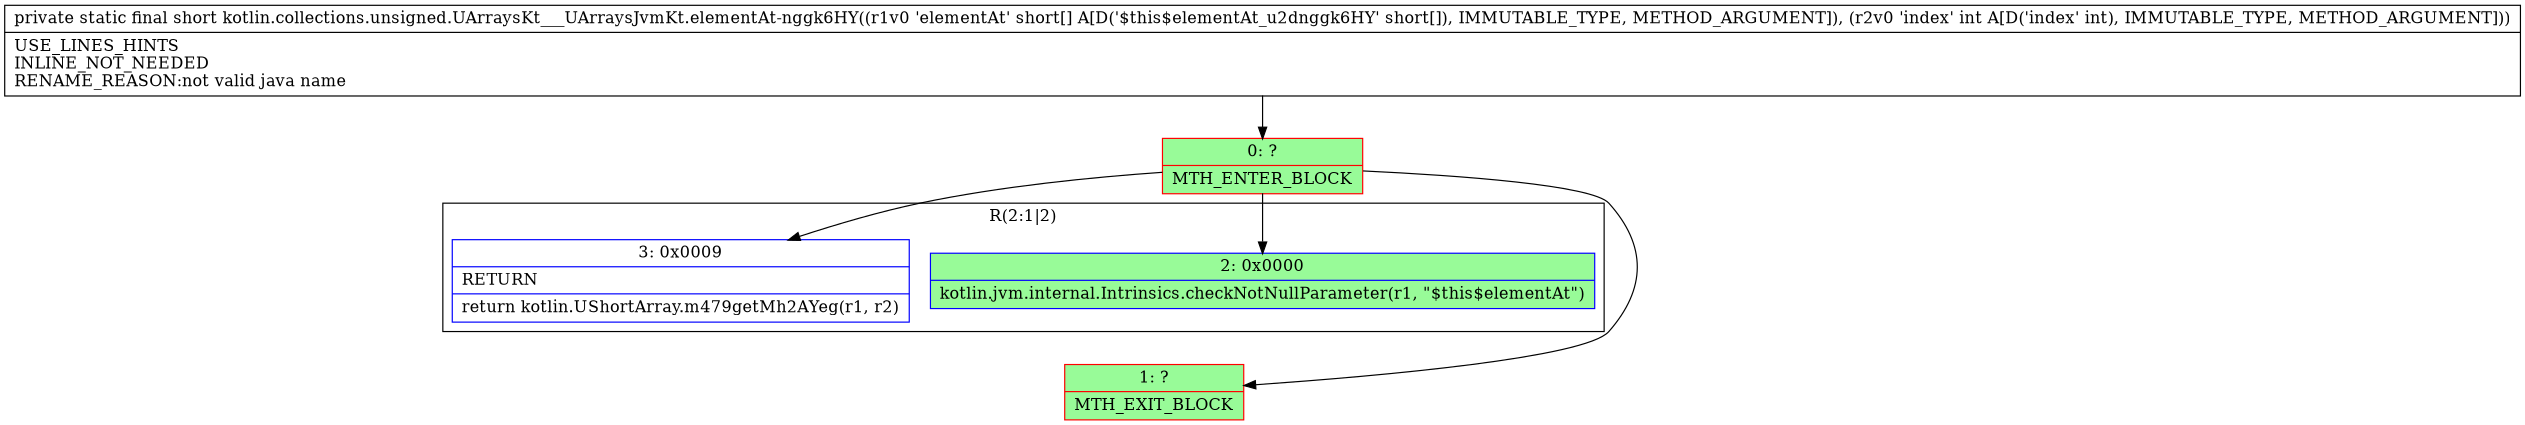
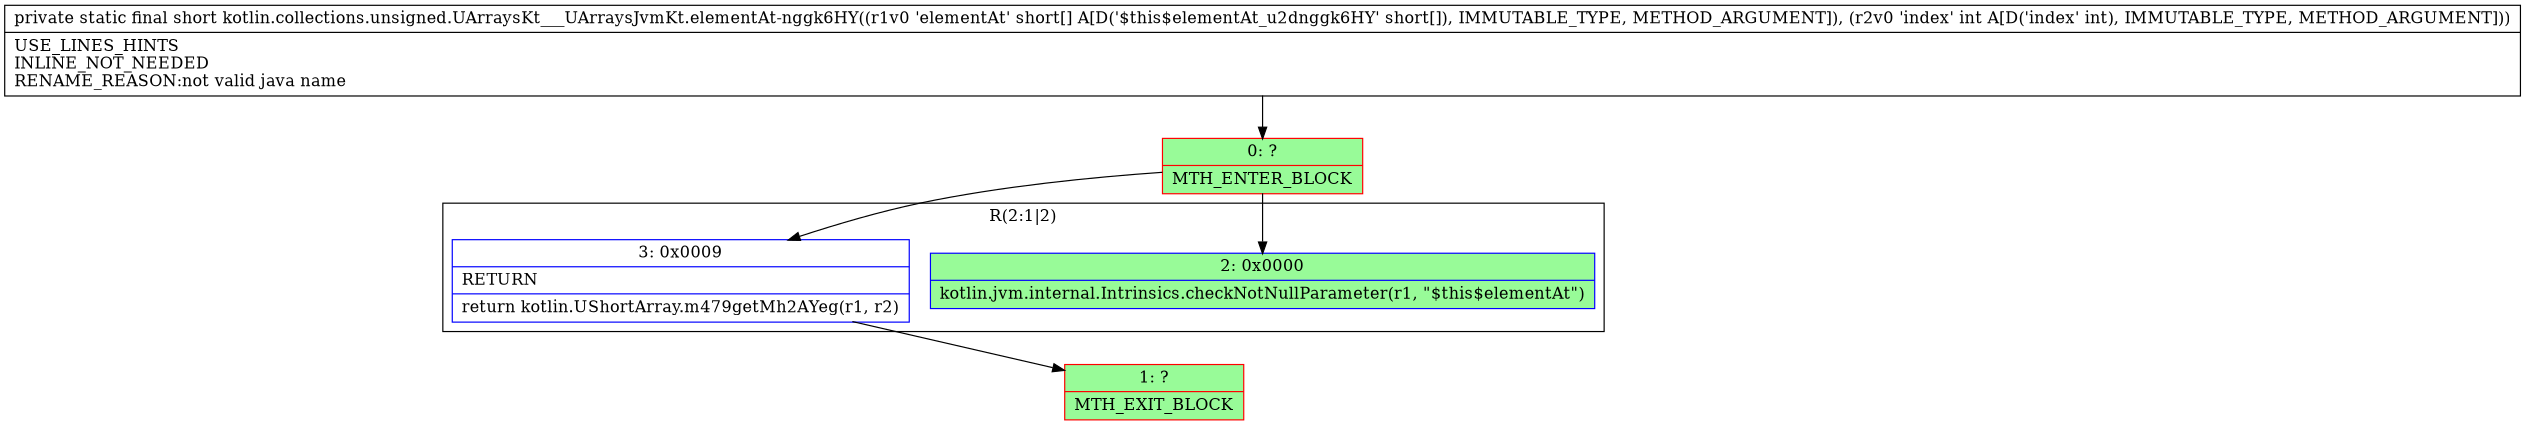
(1619, 318) -> (953, 345)
